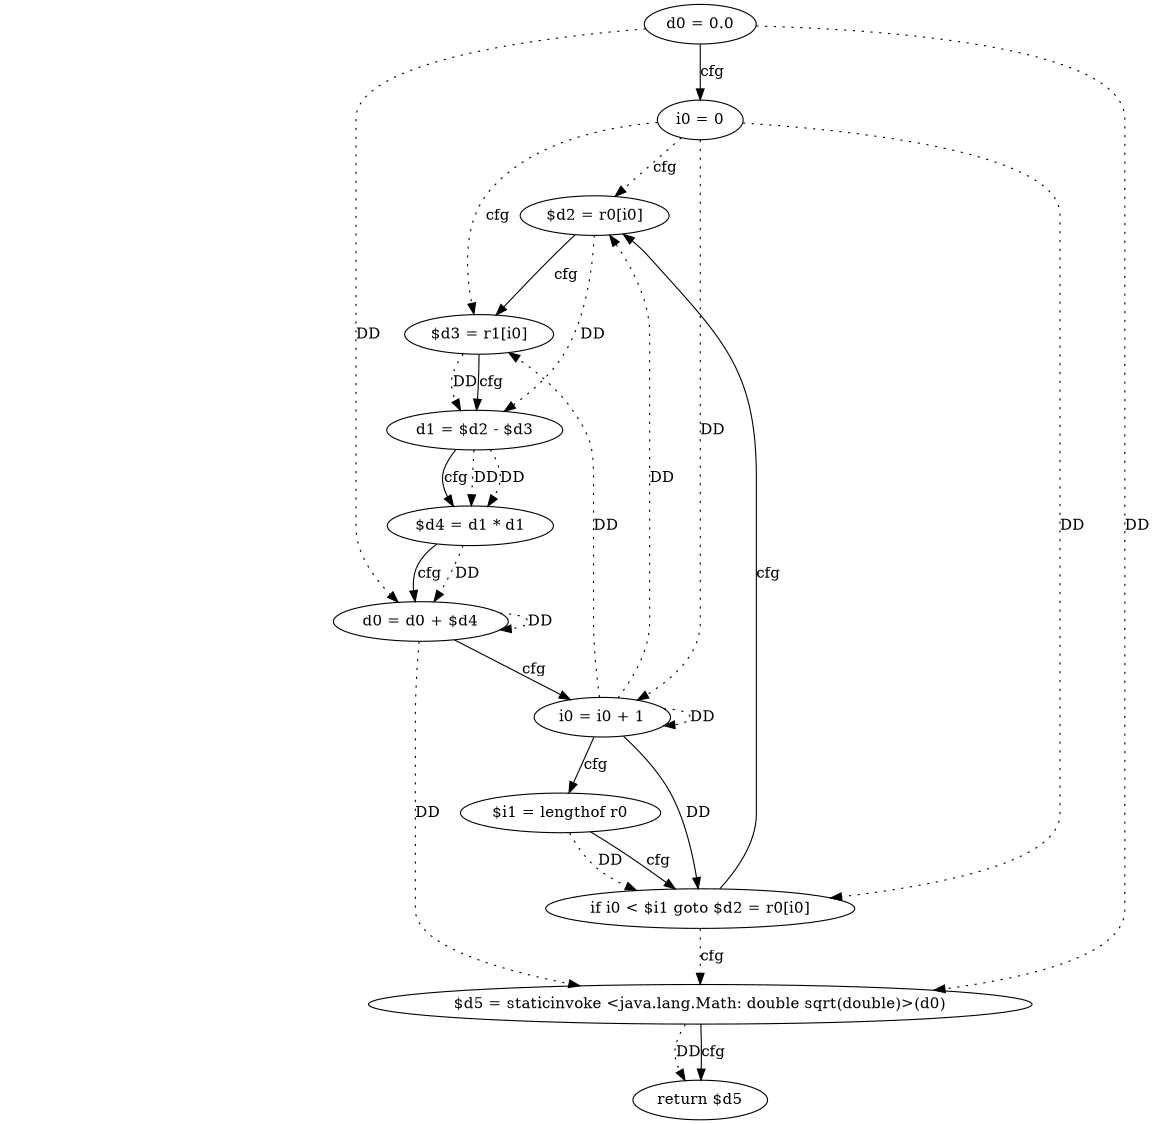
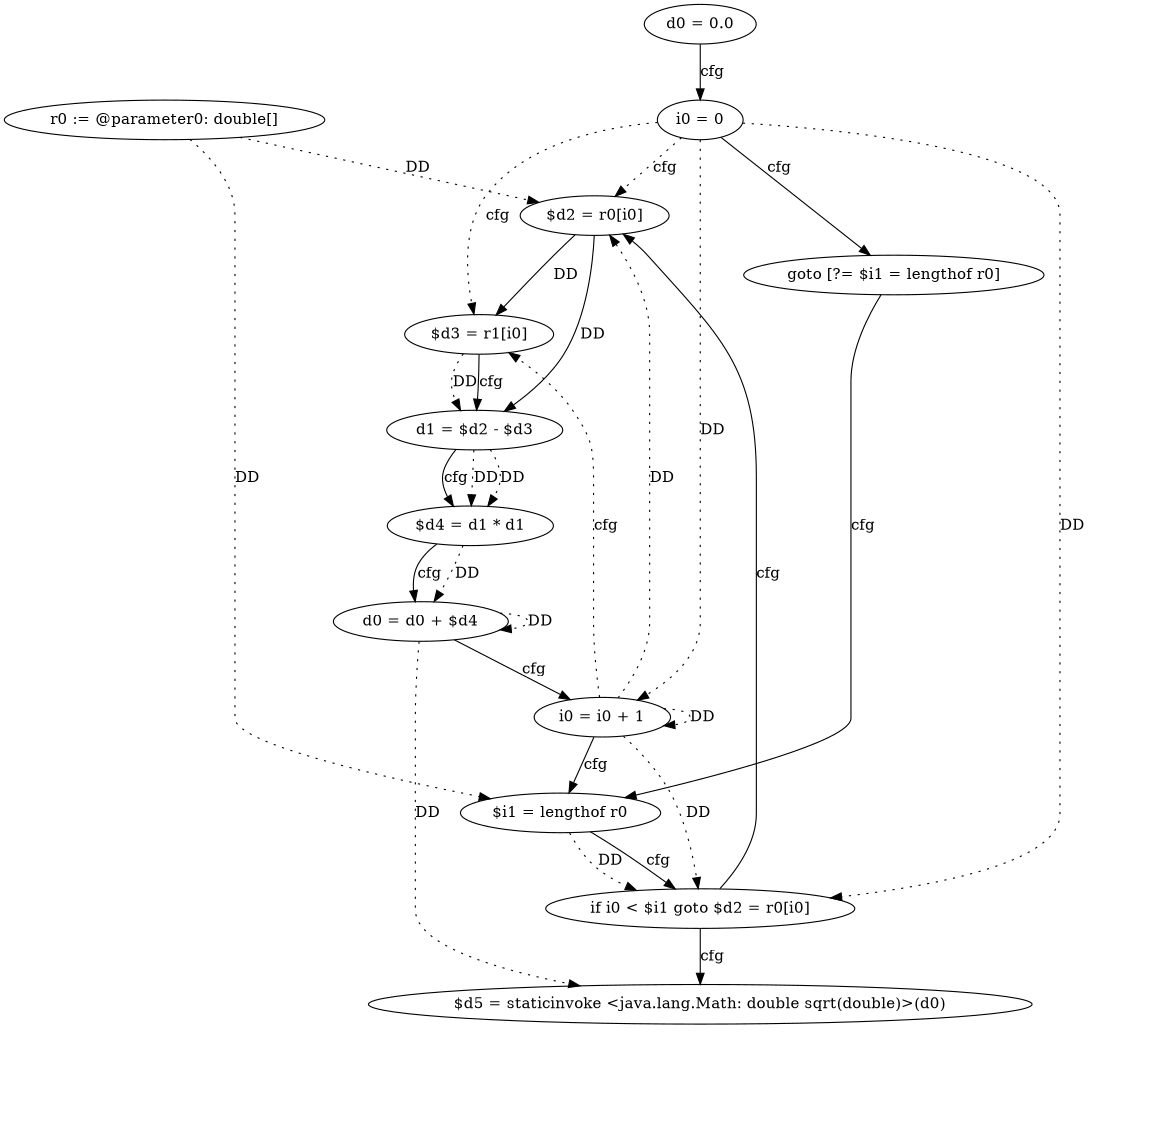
none -> (165, 120)
(356, 204) -> none
(566, 275) -> (566, 275)
none -> (894, 275)
(575, 331) -> (575, 331)
(1125, 420) -> none
(606, 526) -> (606, 526)
(674, 800) -> (674, 800)
(700, 951) -> (700, 951)
(700, 1100) -> none
